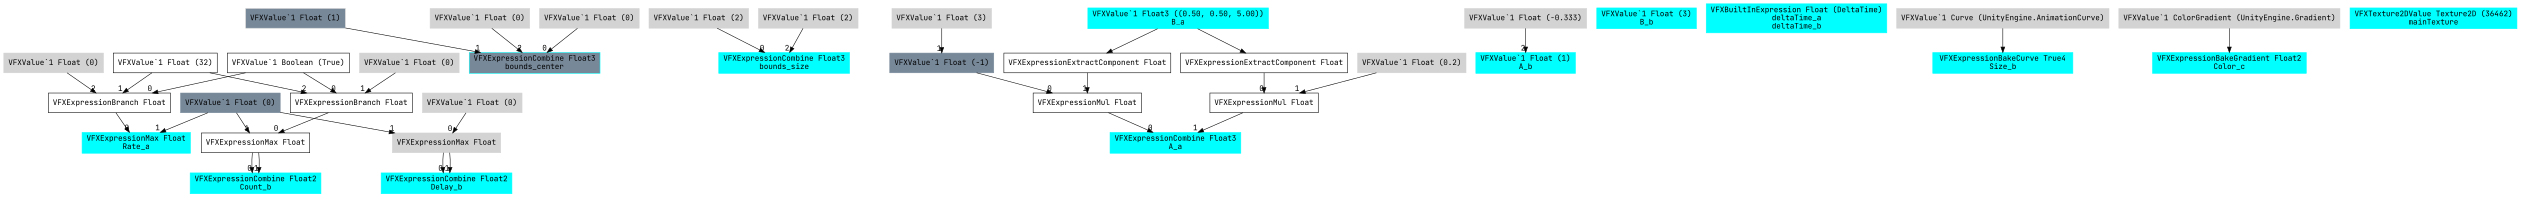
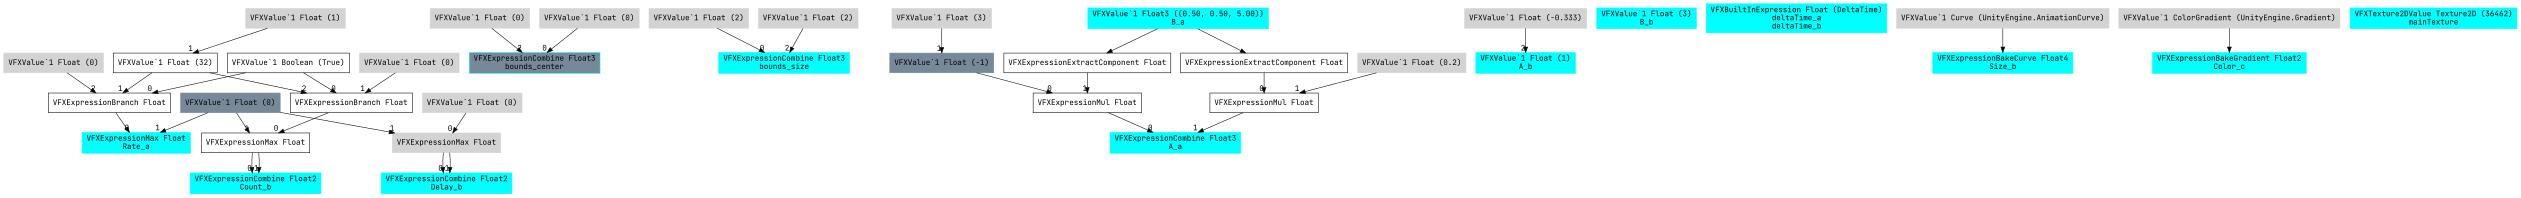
(295, 18) -> (295, 18)
(410, 40) -> (233, 40)
(2003, 63) -> (2003, 63)
